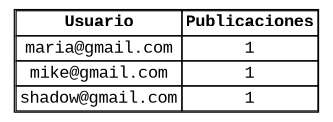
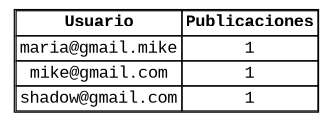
(99, 48) -> (99, 48)
